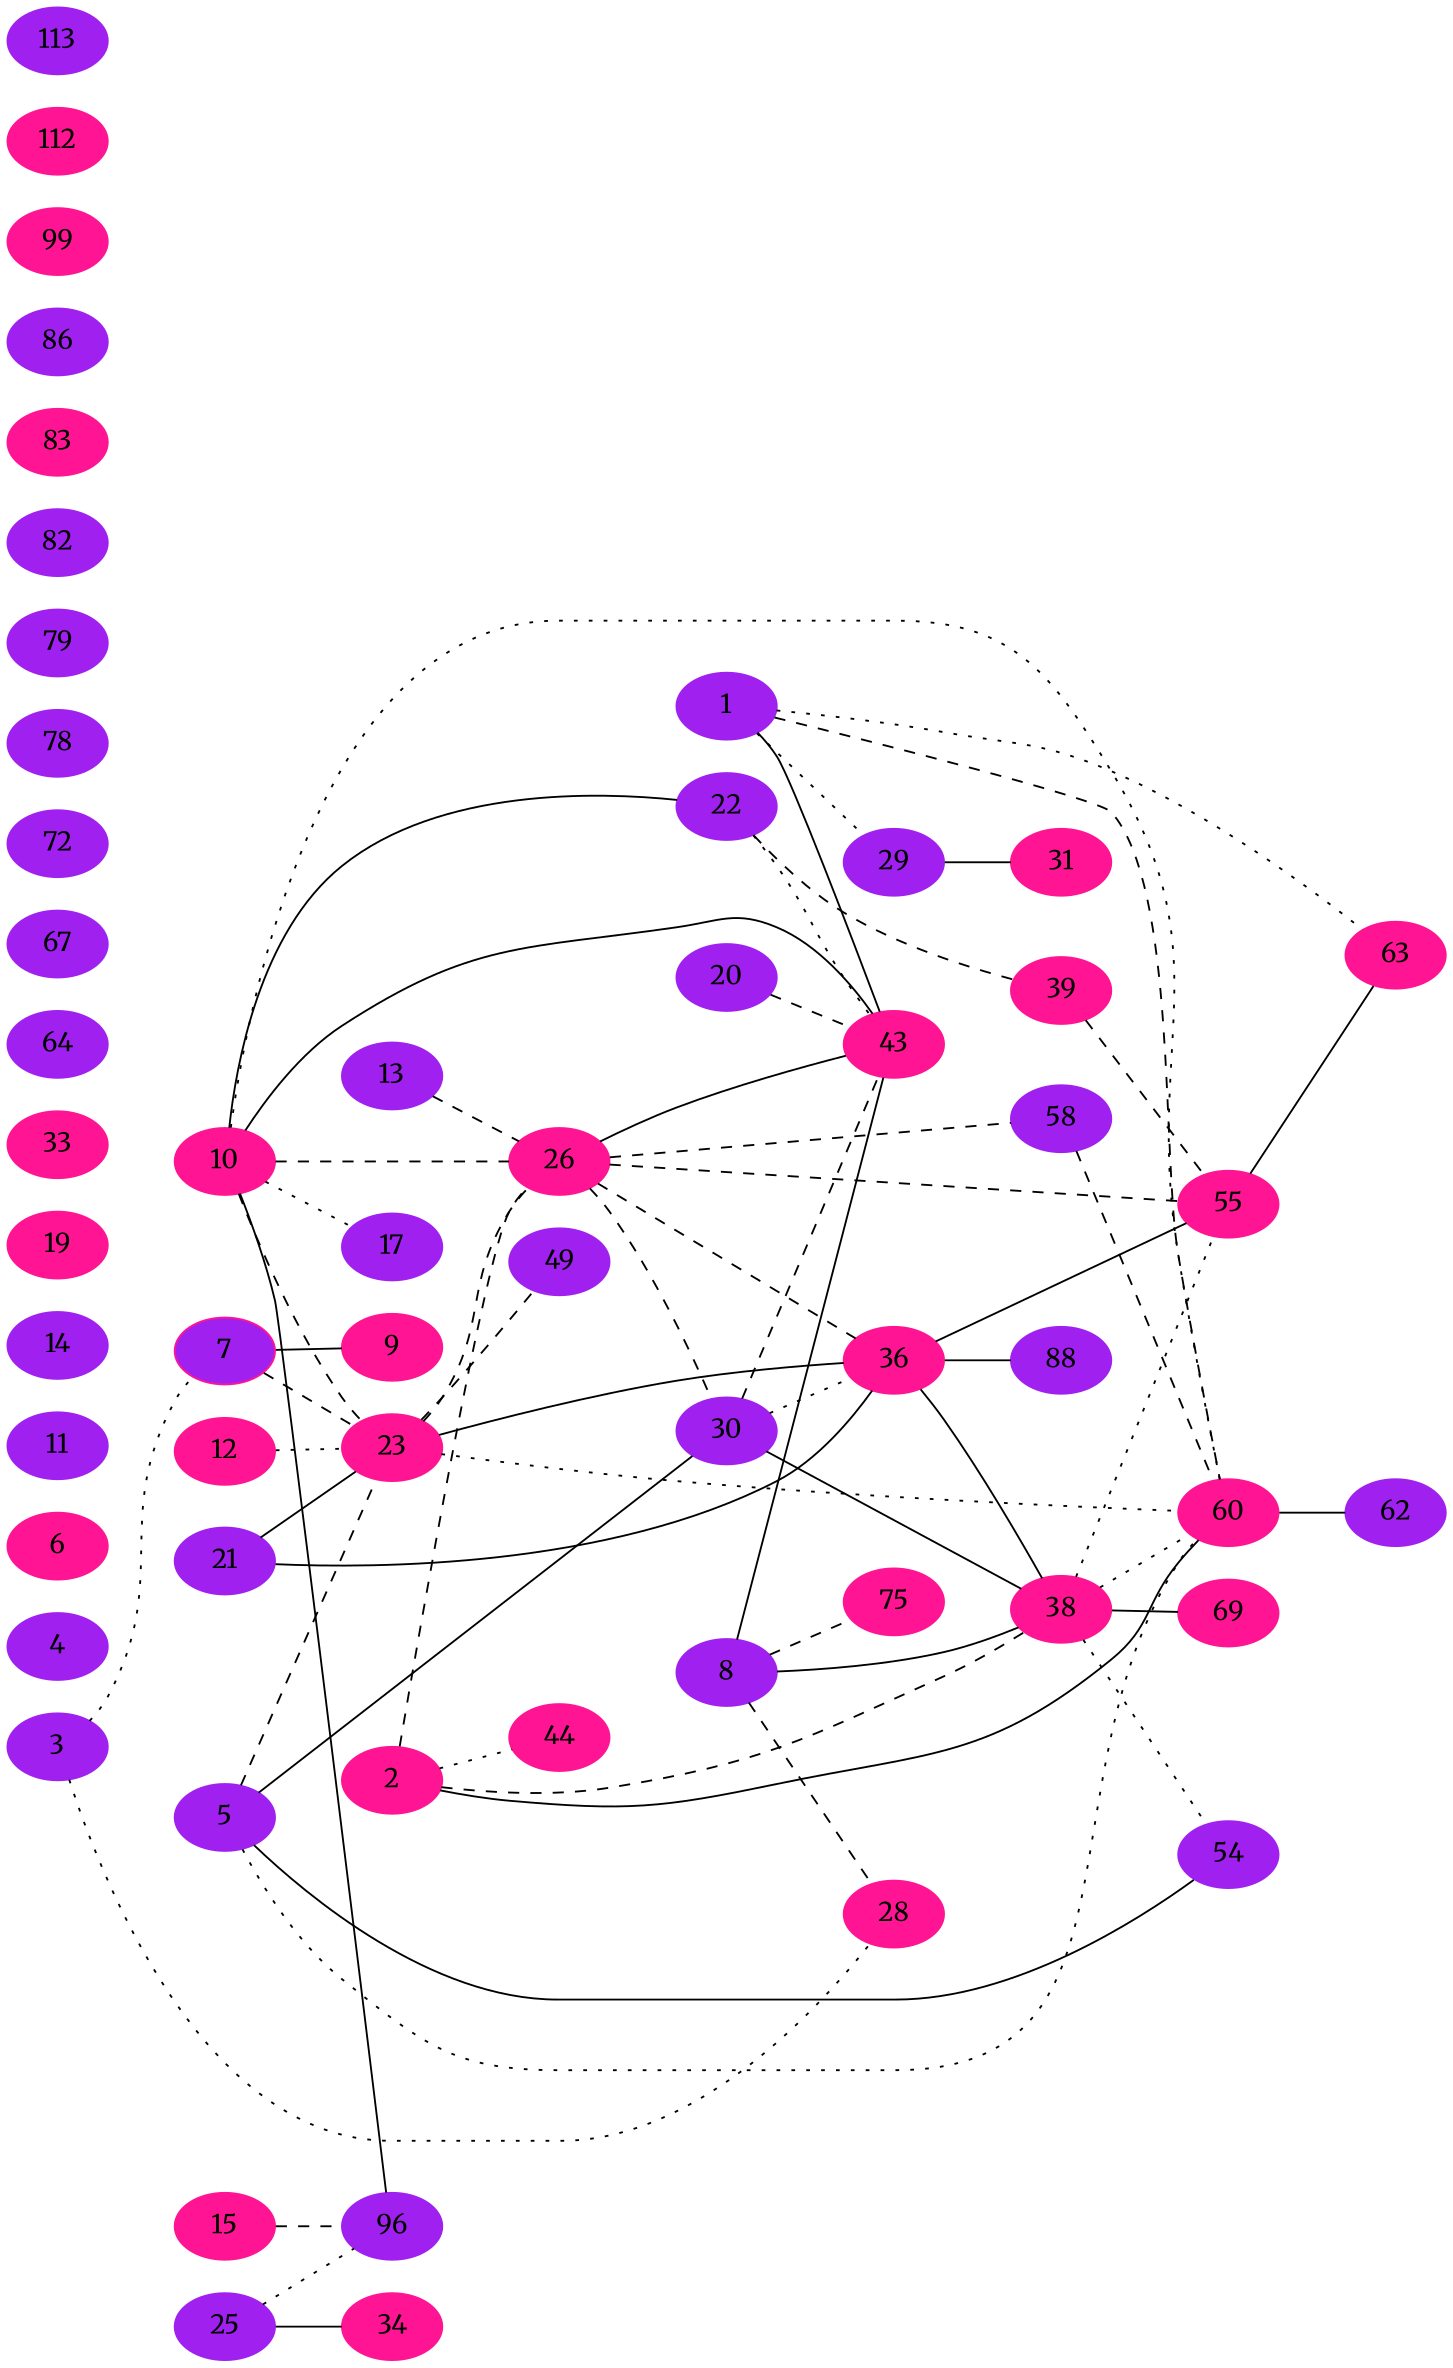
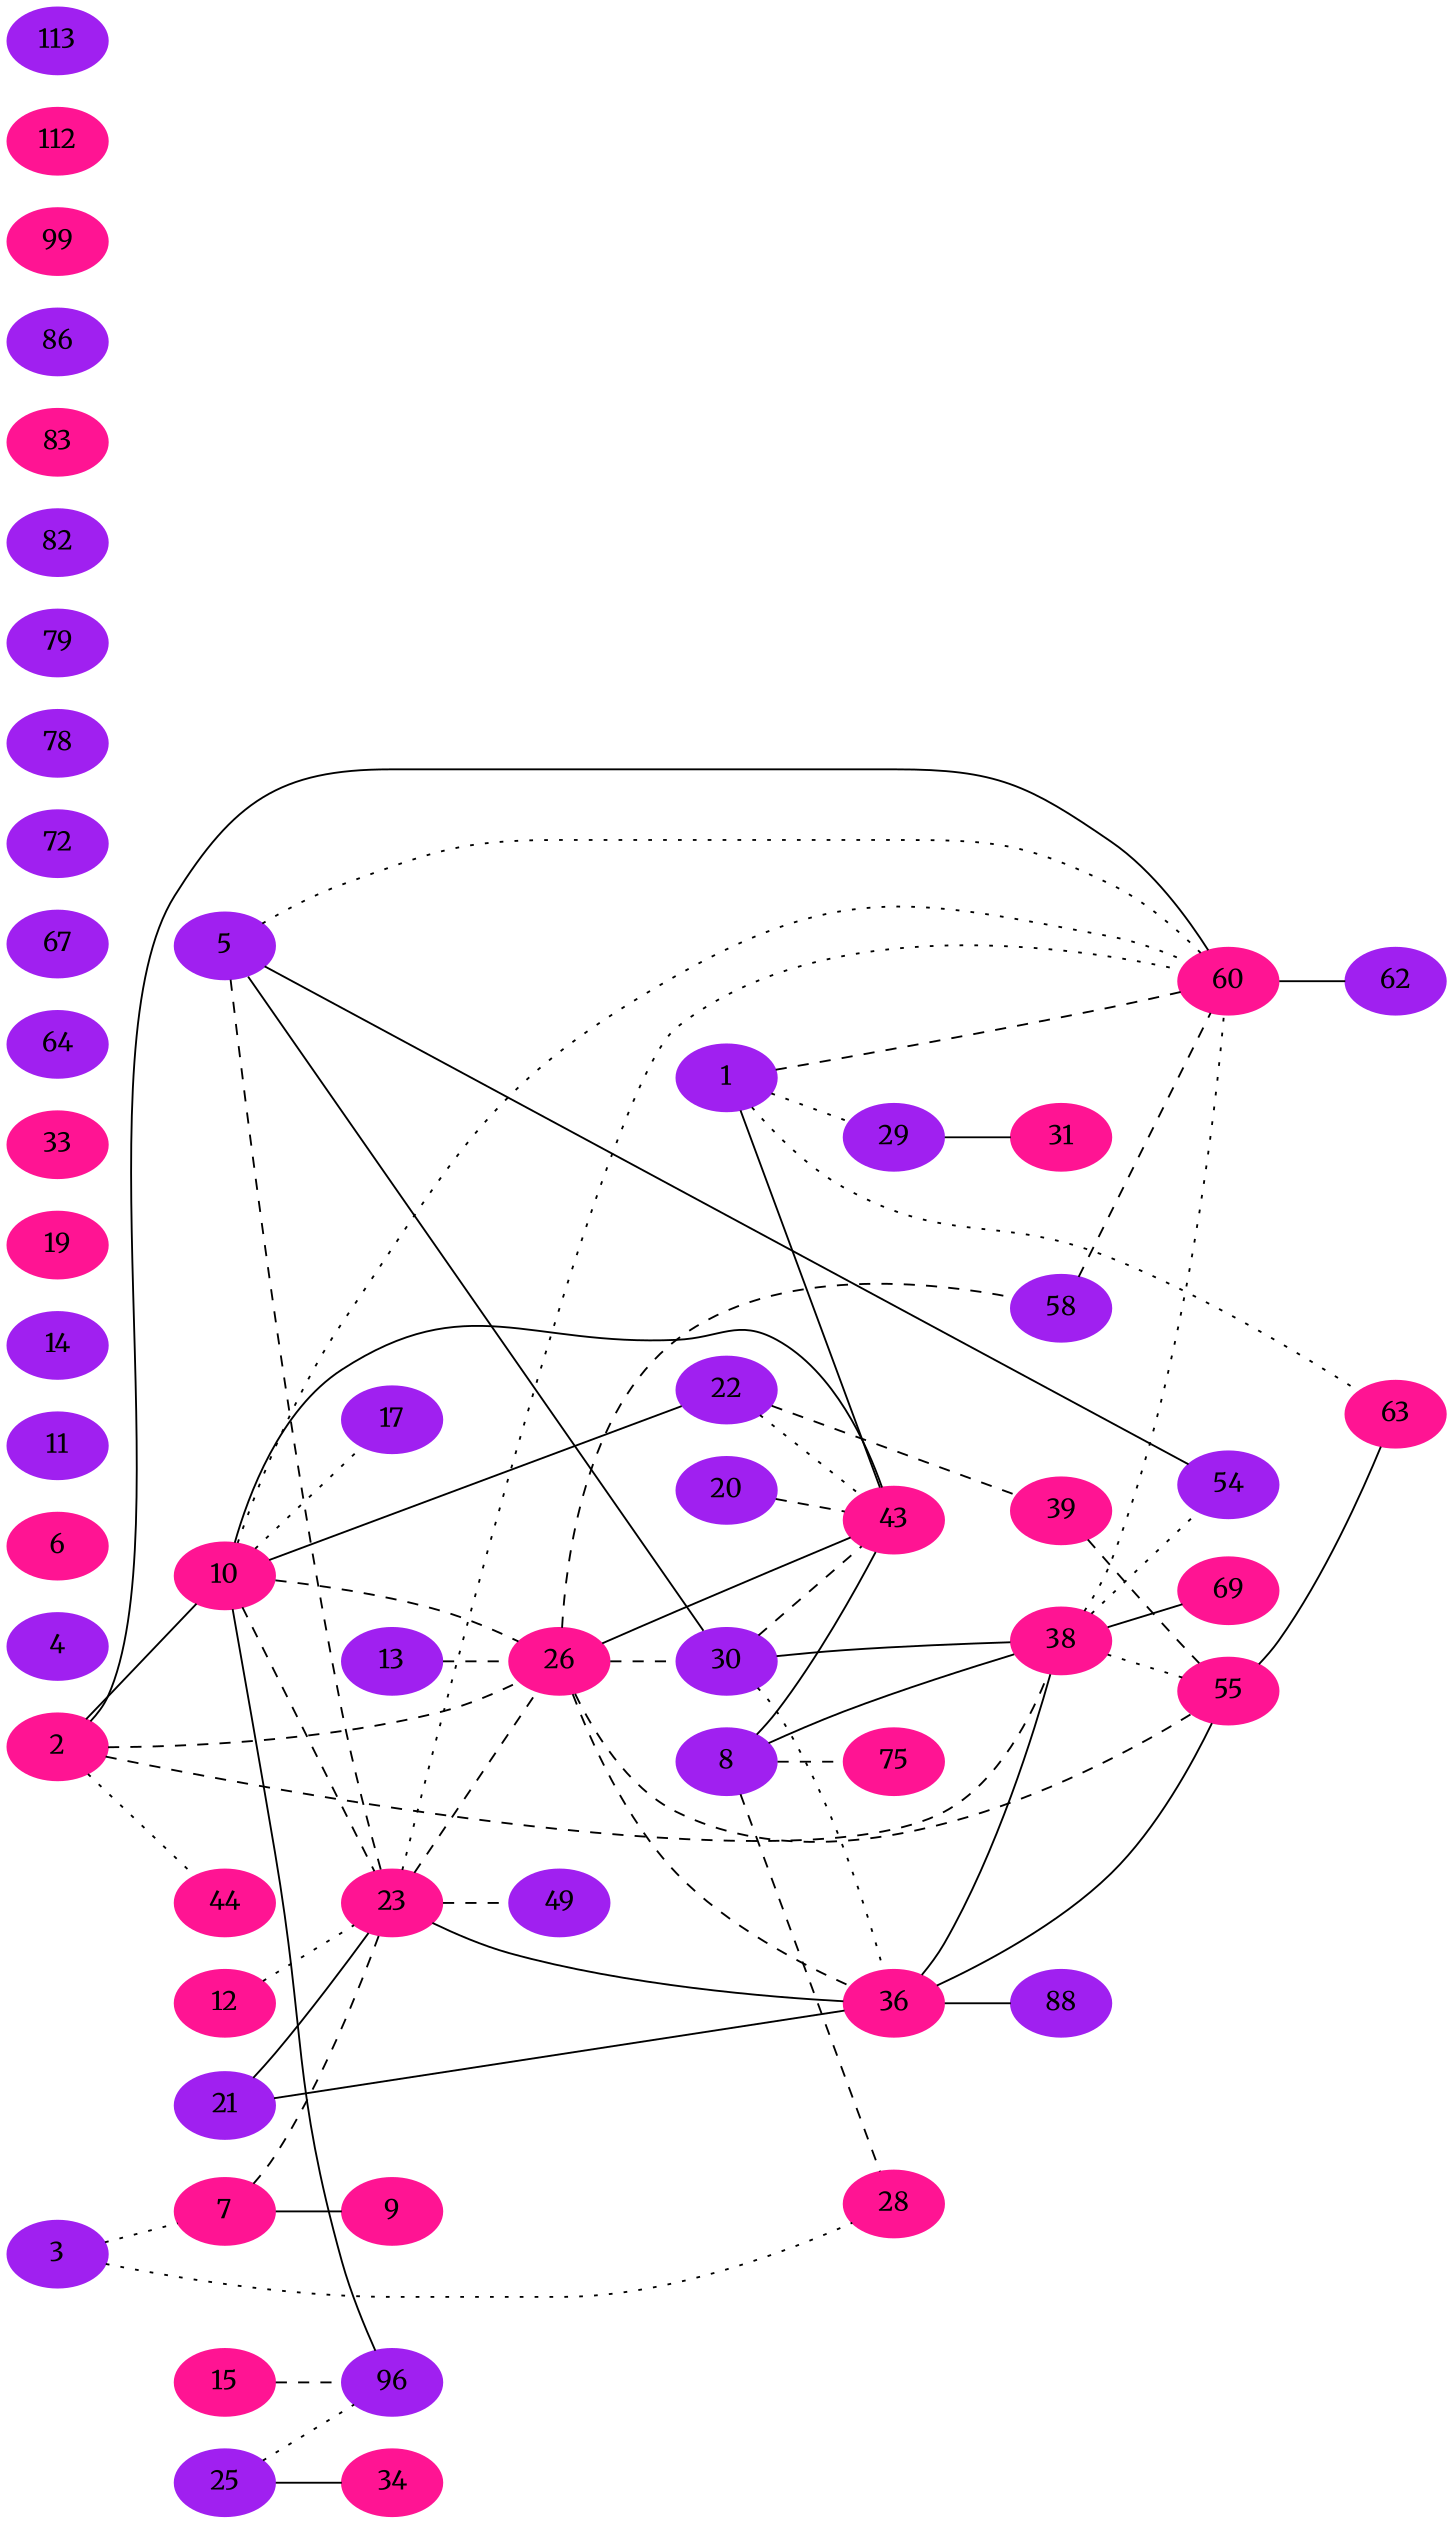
(225, 1351) -> (225, 2211)
none -> (141, 1662)
